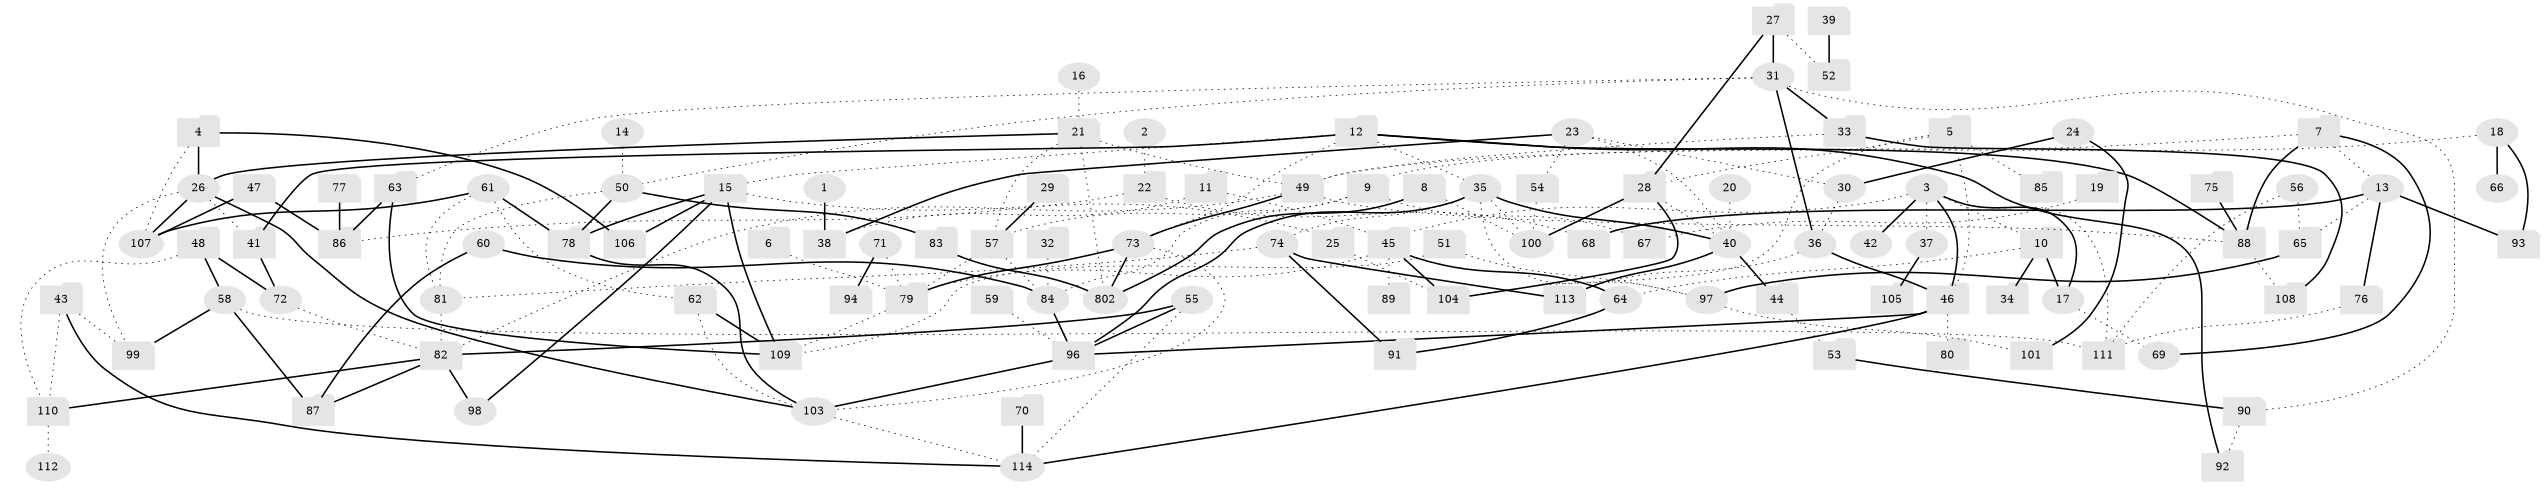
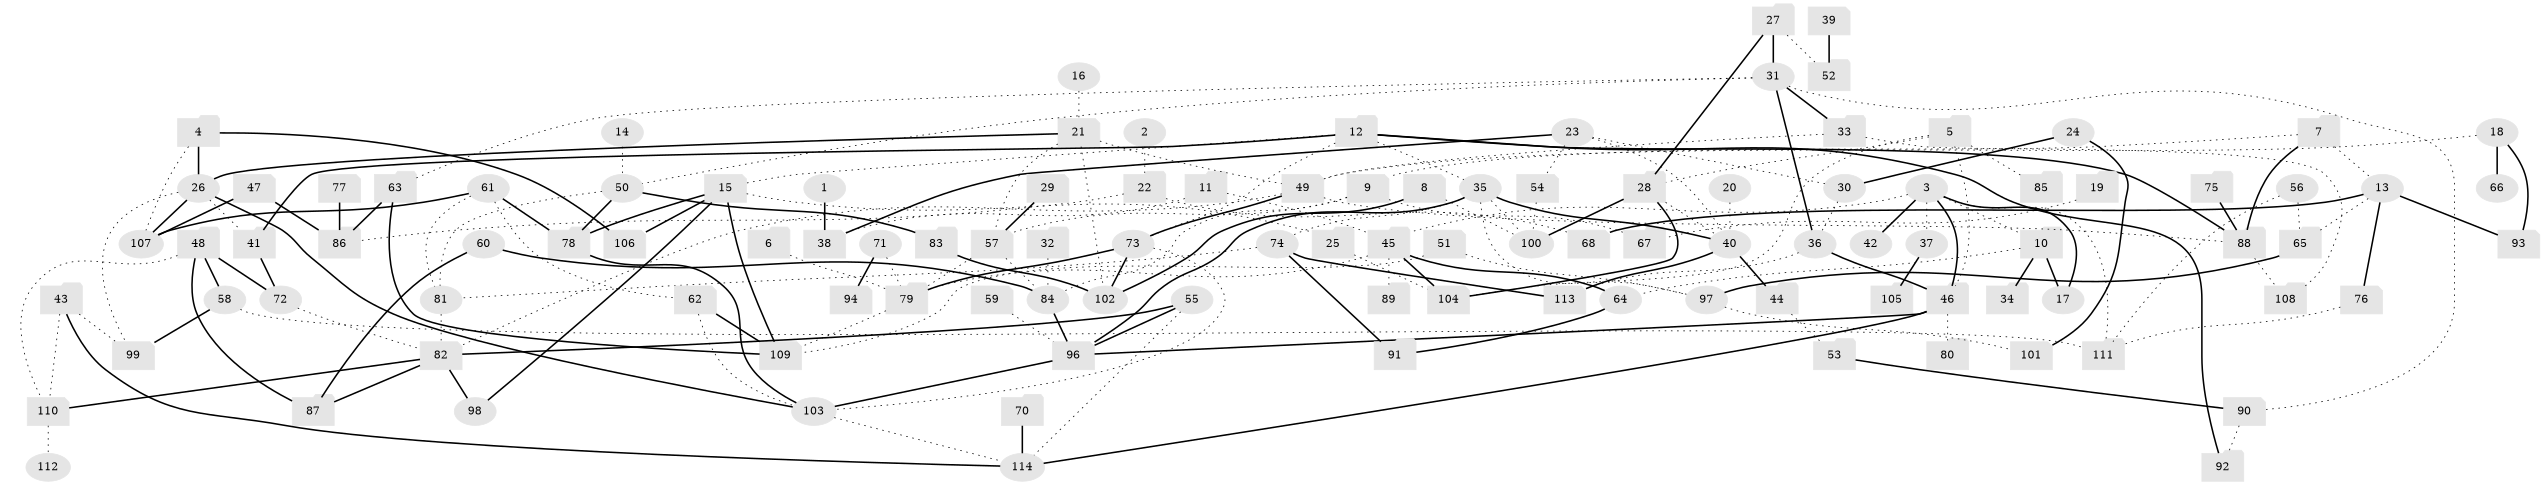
(2219, 155) -> (2219, 155)
(1105, 300) -> (1105, 300)
(268, 355) -> (217, 345)
(2159, 356) -> none
